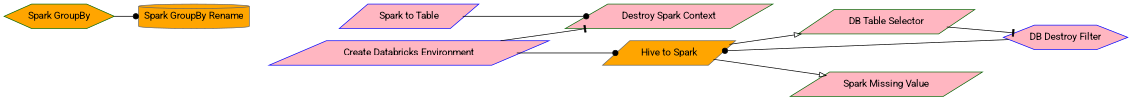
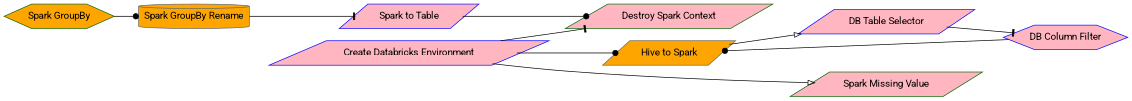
none -> (301, 16)
(886, 22) -> (886, 22)
(1066, 37) -> (1066, 37)
(766, 67) -> (650, 77)
